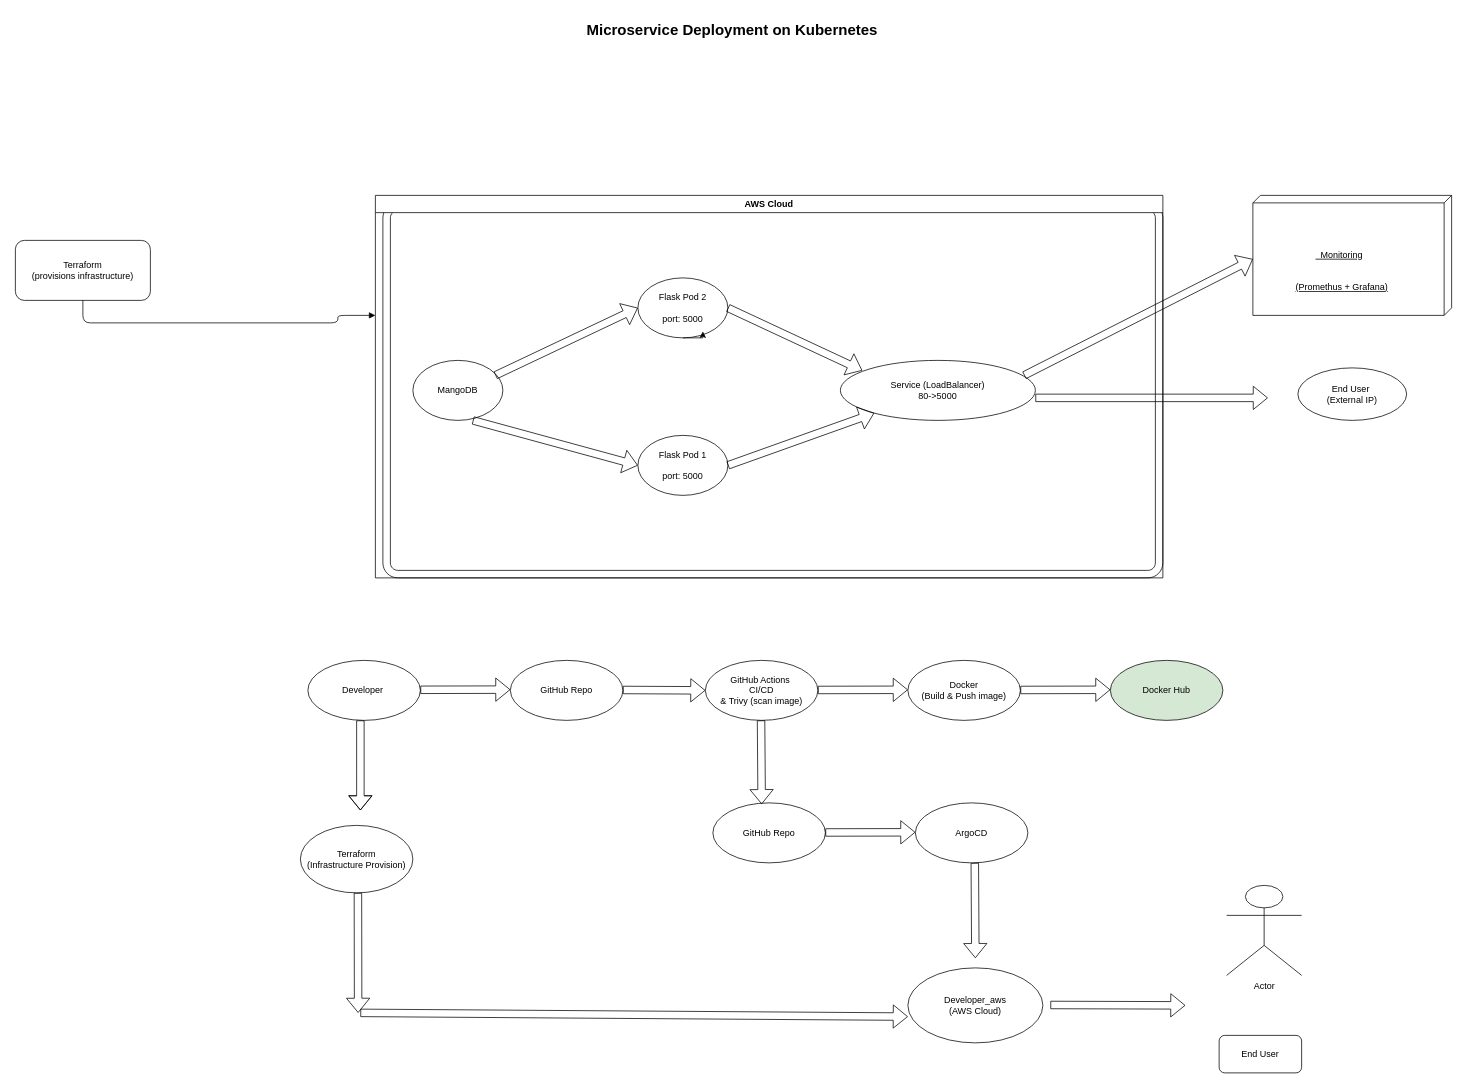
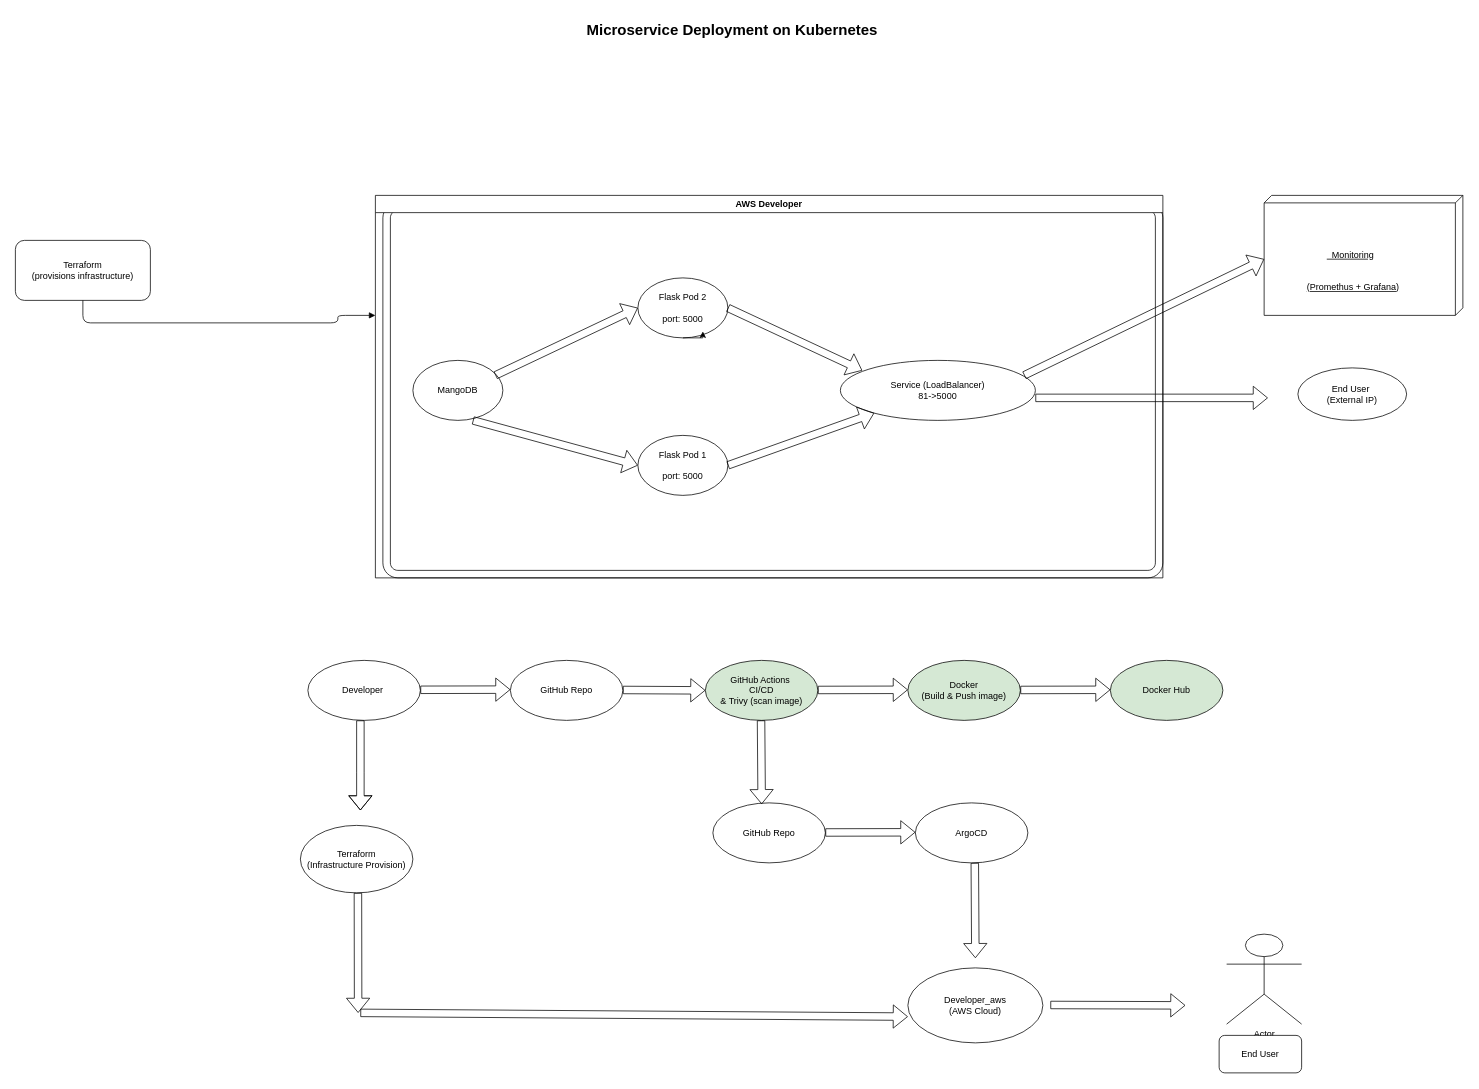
(769, 204) -> (769, 204)
(1352, 255) -> (1364, 255)
(938, 390) -> (938, 390)
(762, 690) -> (762, 690)
(964, 690) -> (964, 690)
(1264, 930) -> (1264, 979)
